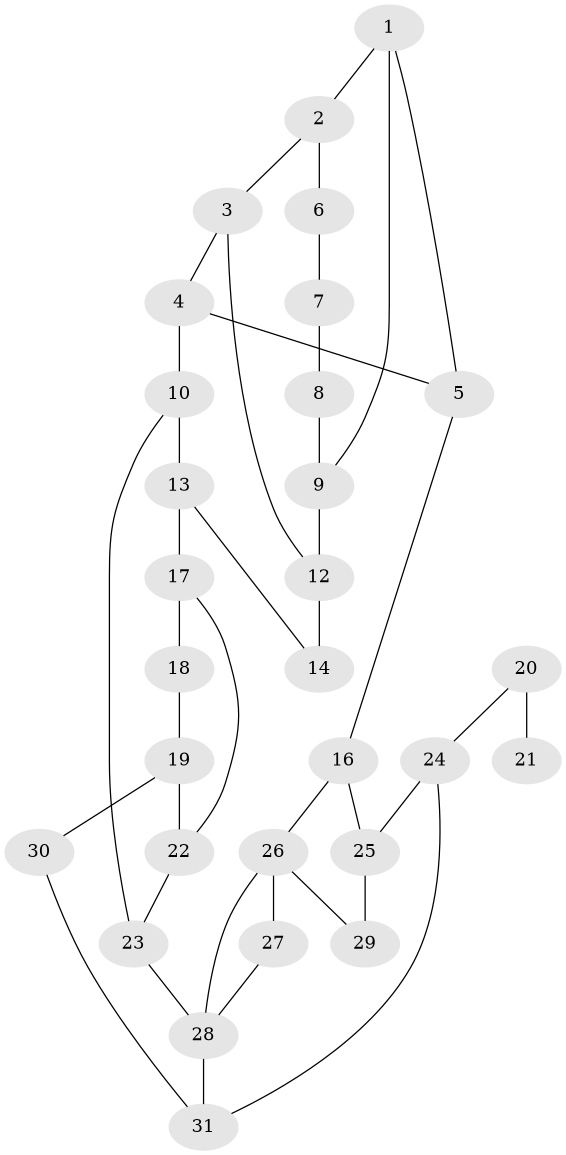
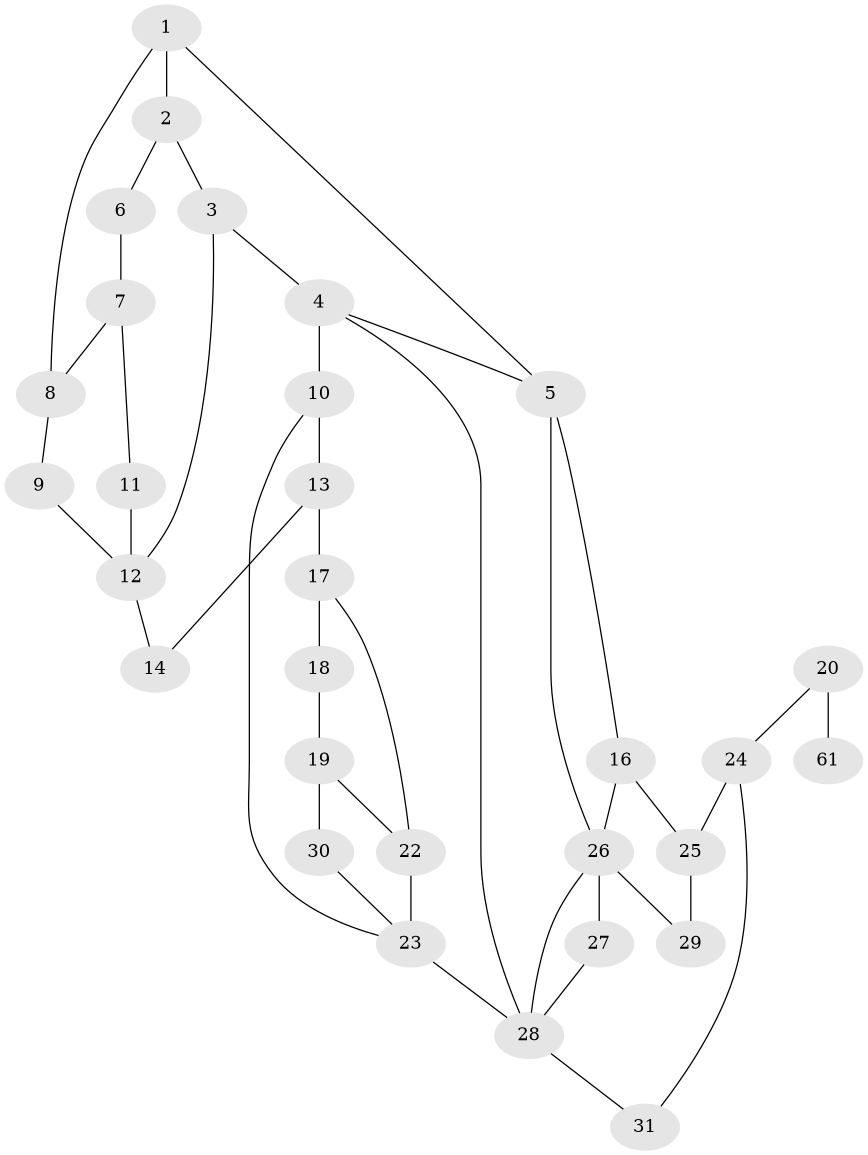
(389, 264) -> (72, 200)
none -> (131, 486)
none -> (551, 626)
none -> (481, 640)
(527, 761) -> (828, 761)
(106, 997) -> (365, 898)
